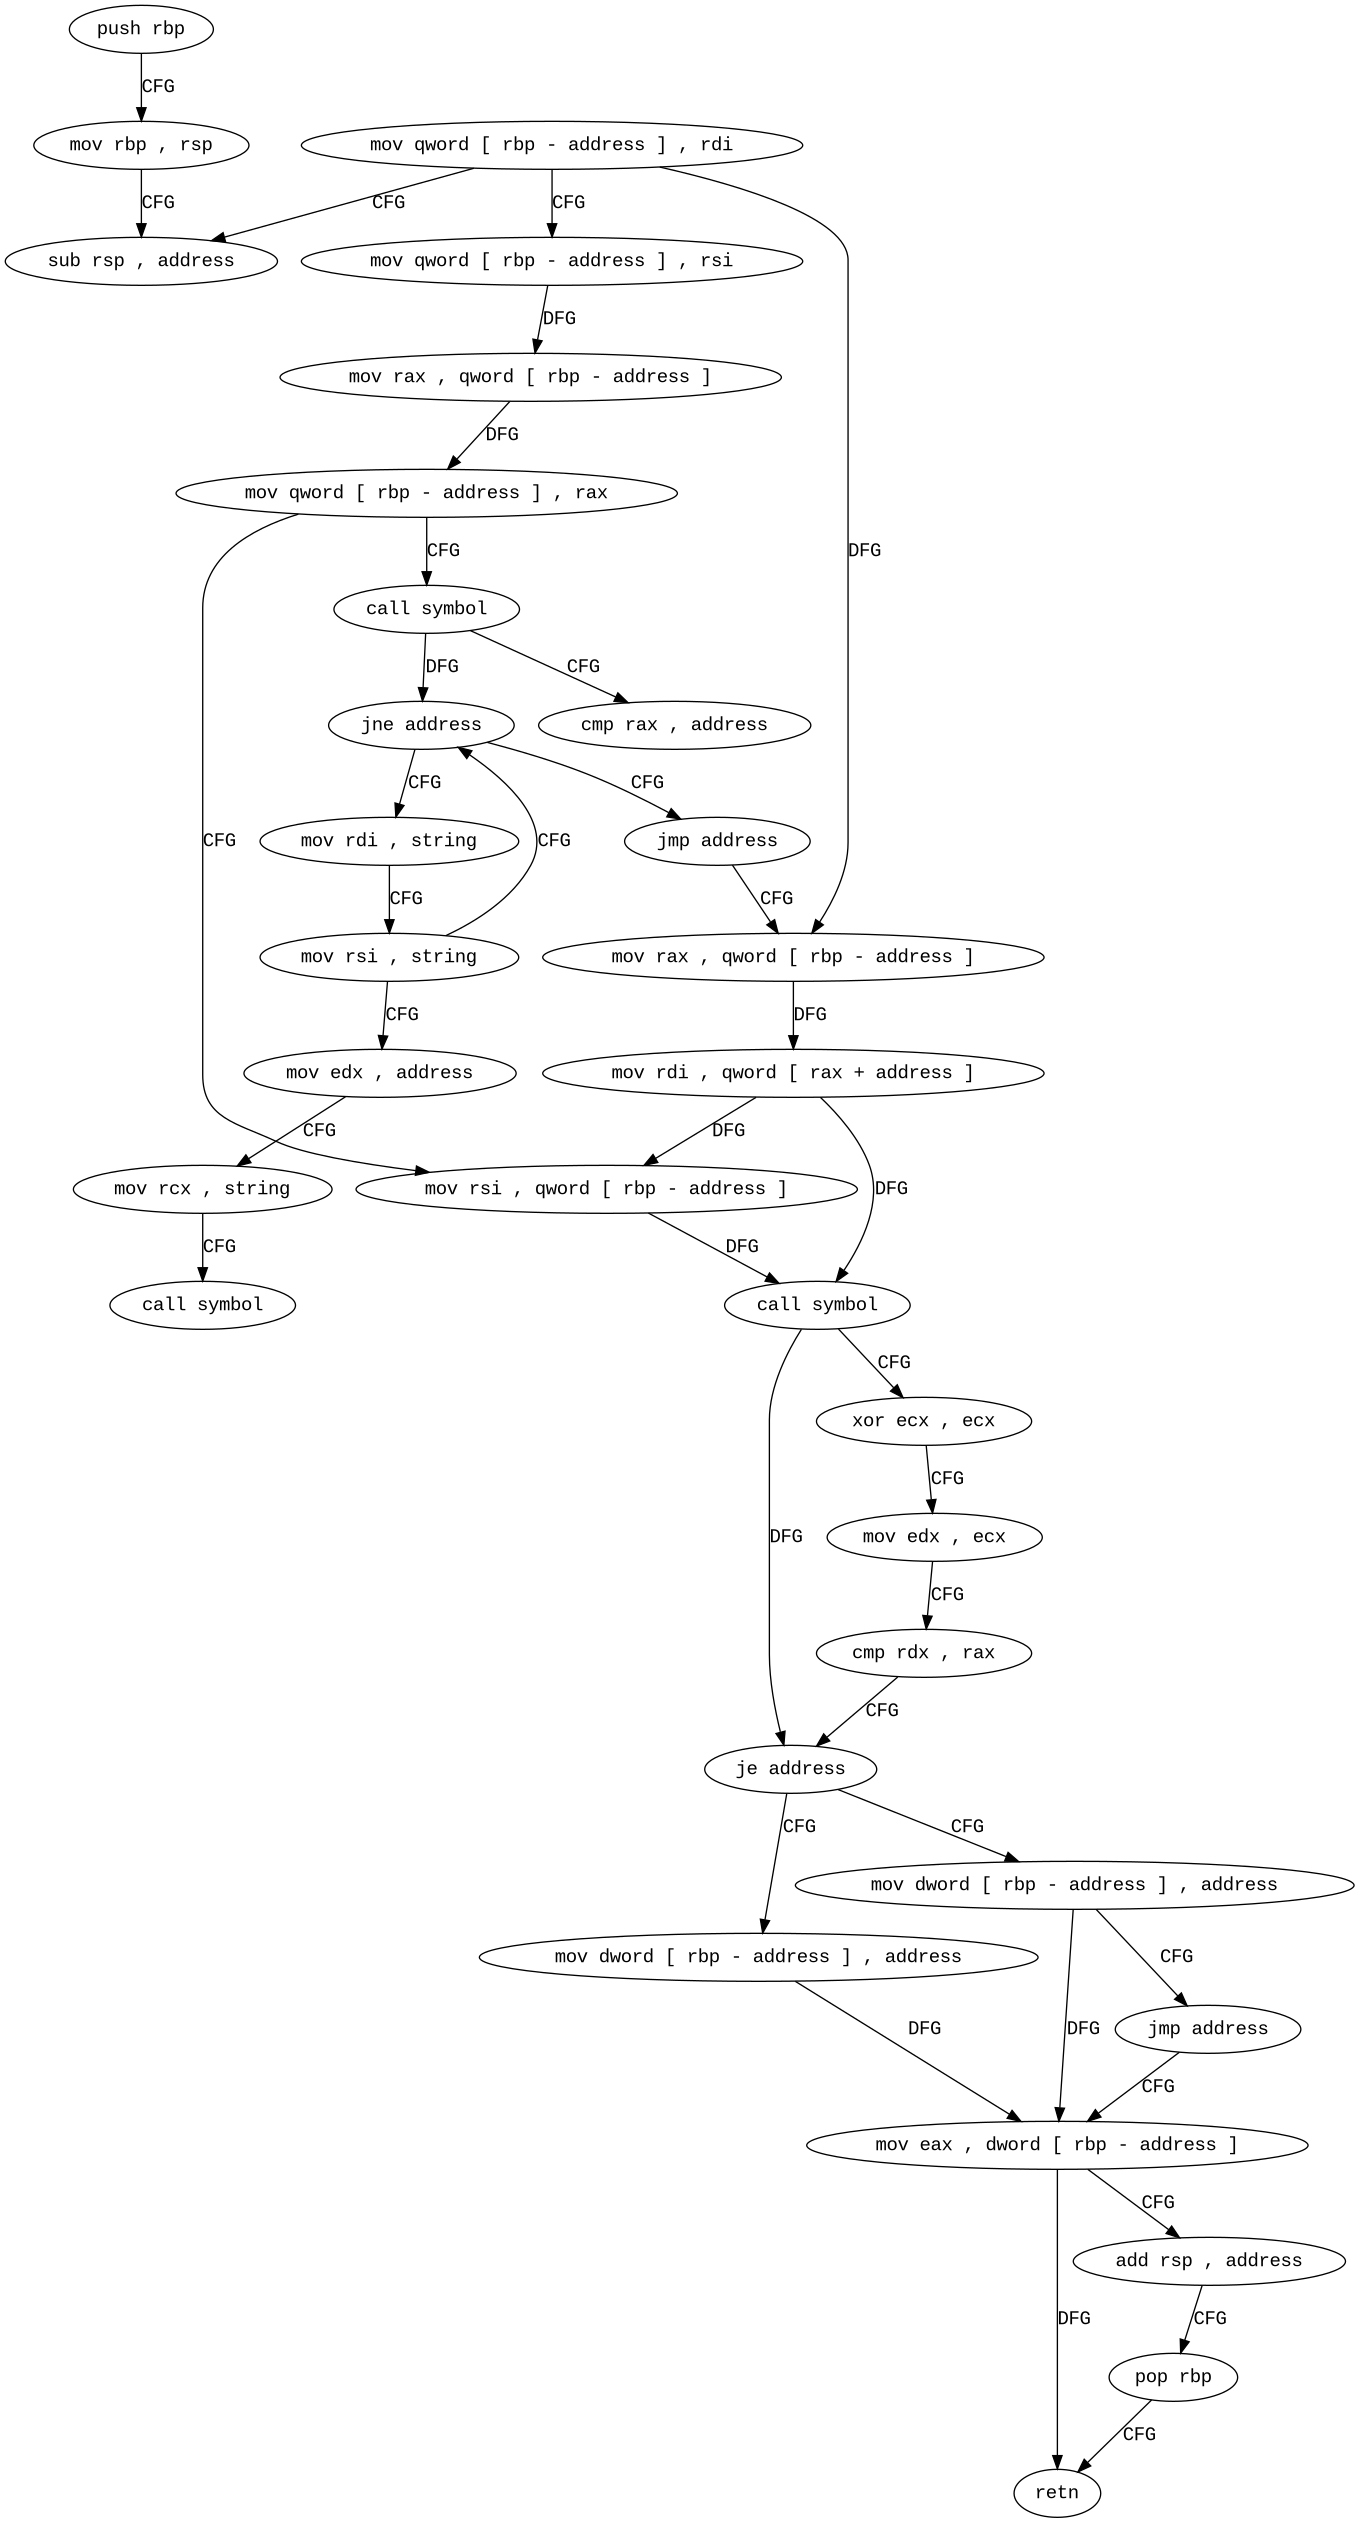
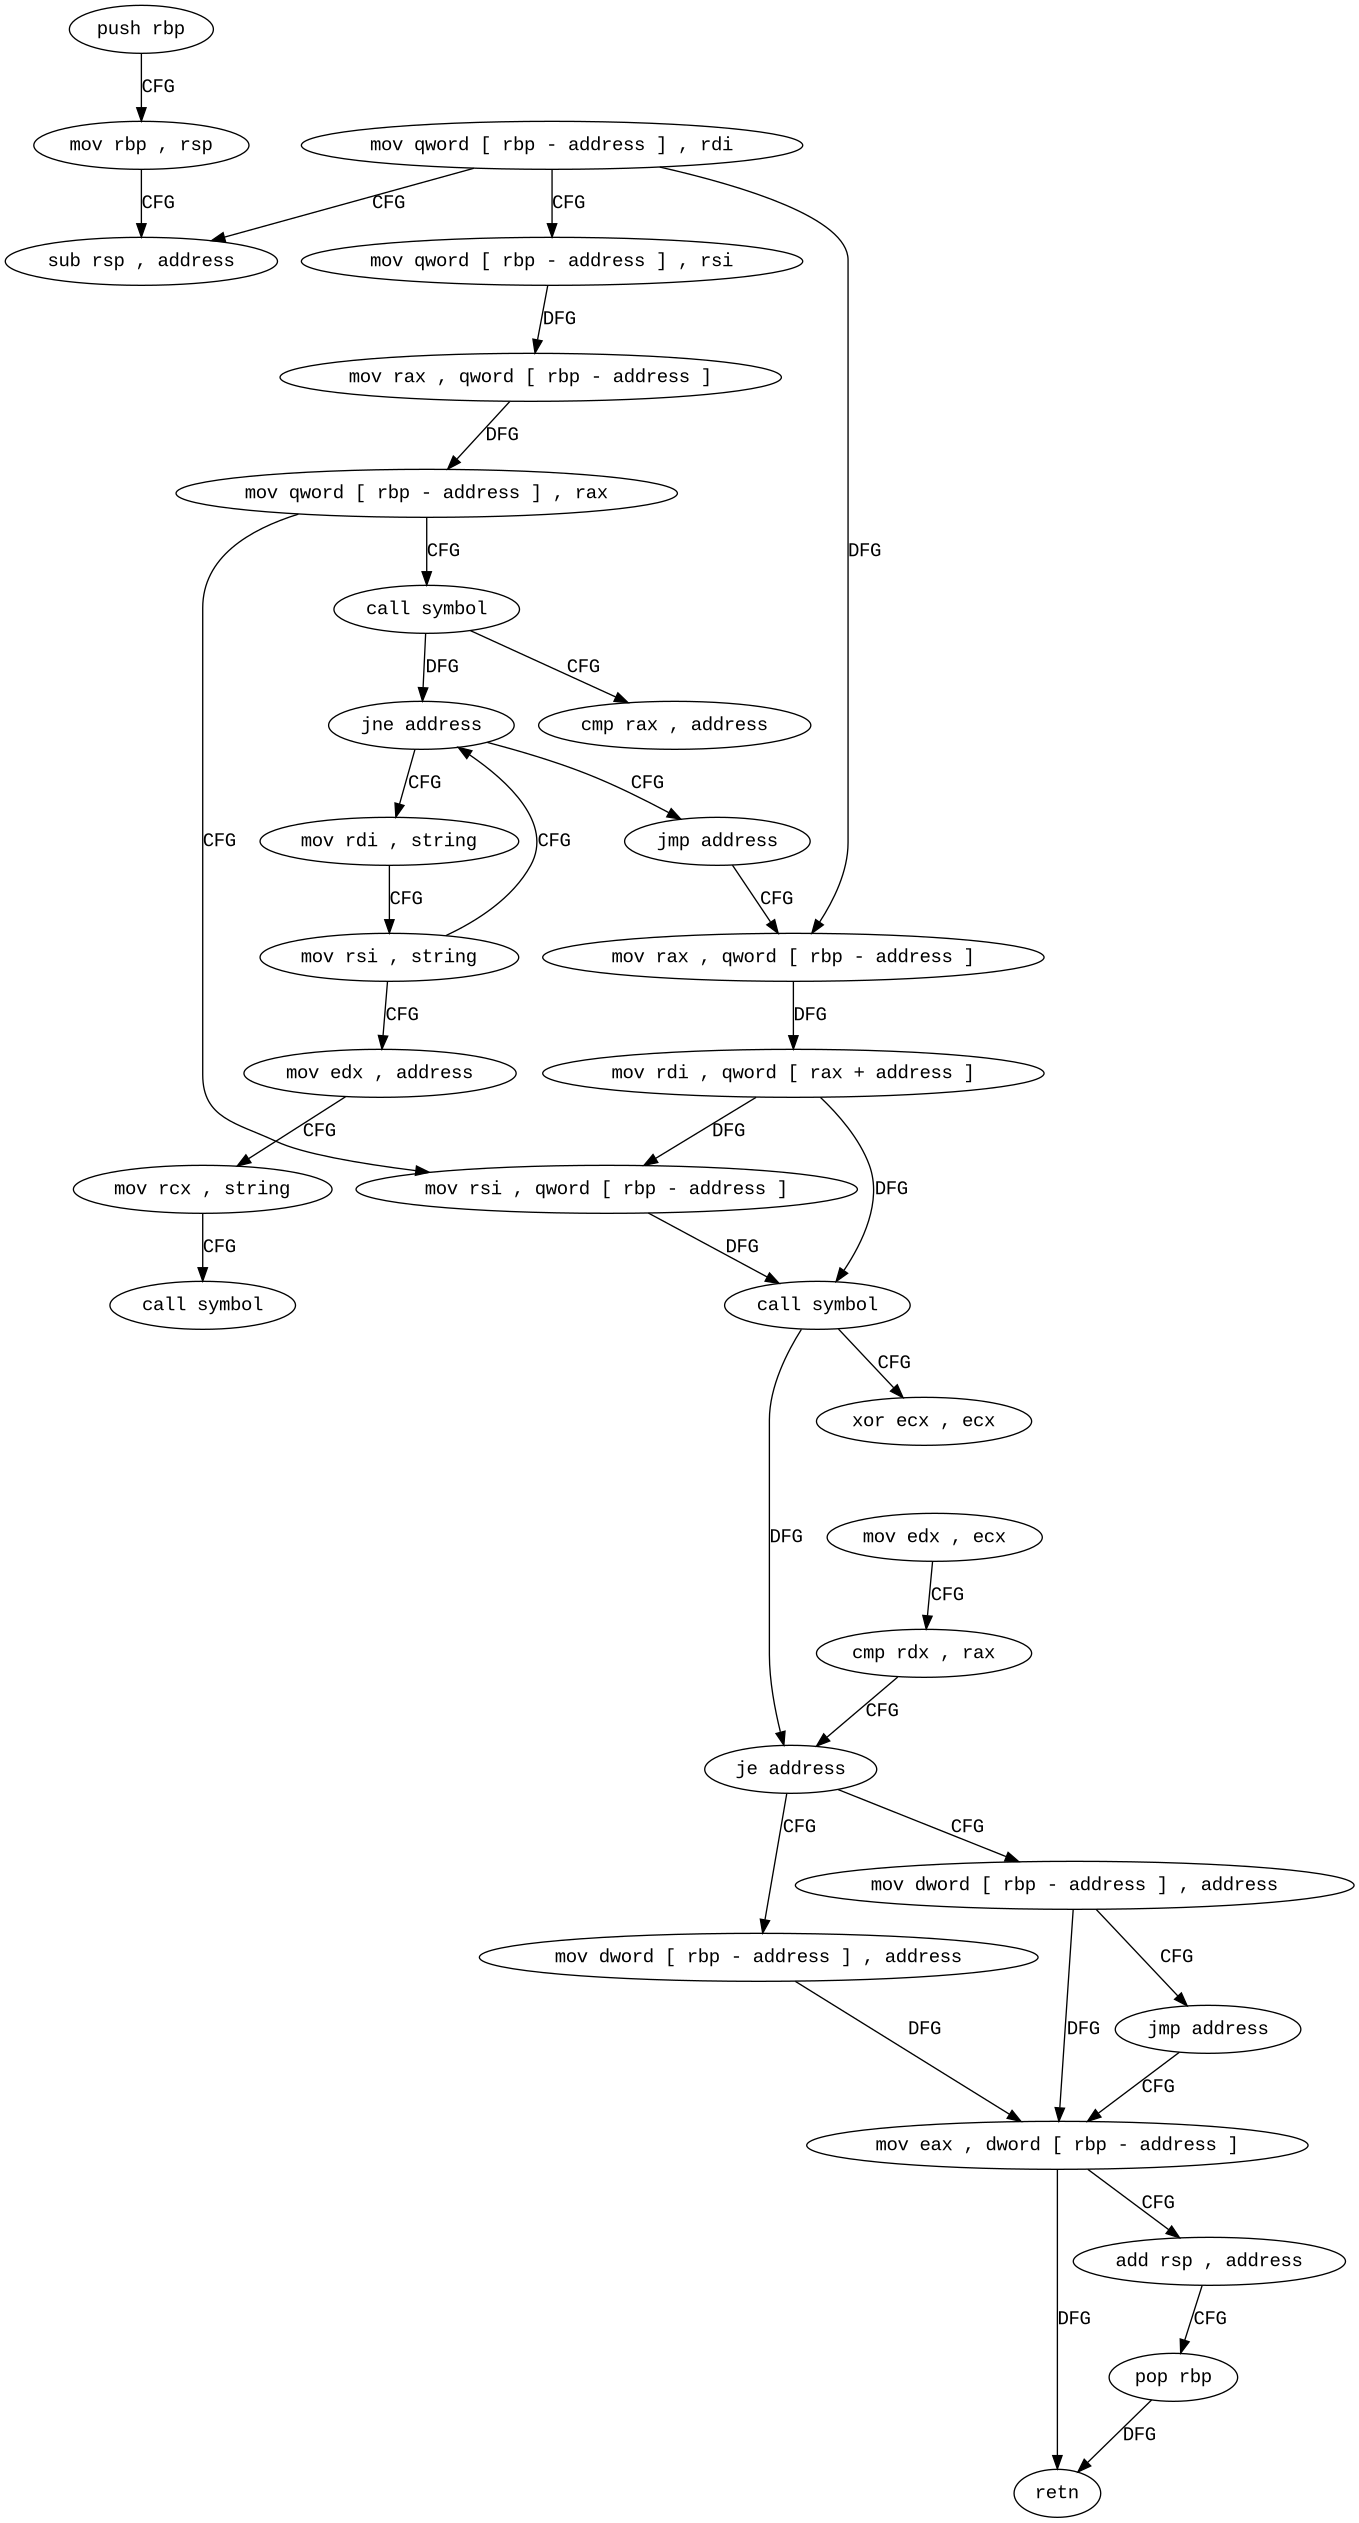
(929, 1473) -> none
(1139, 2435) -> (1139, 2435)
